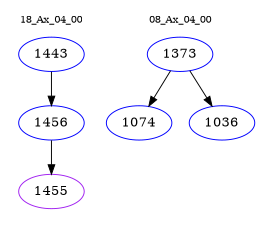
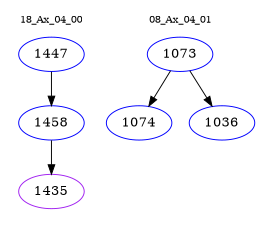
(181, 20) -> (181, 20)
(51, 54) -> (51, 54)
(180, 54) -> (180, 54)
(51, 123) -> (51, 123)
(51, 192) -> (51, 192)
